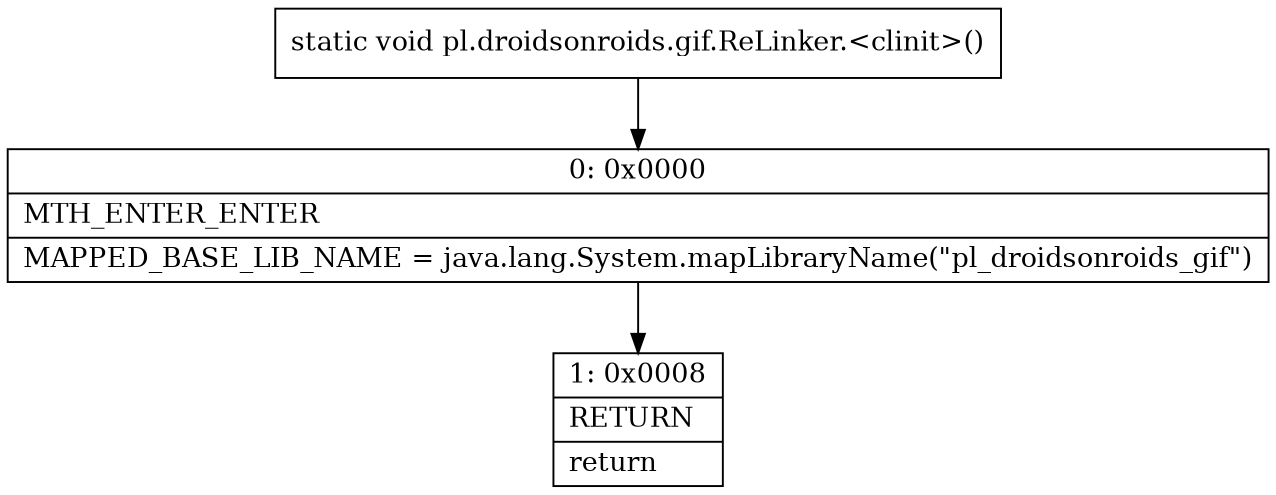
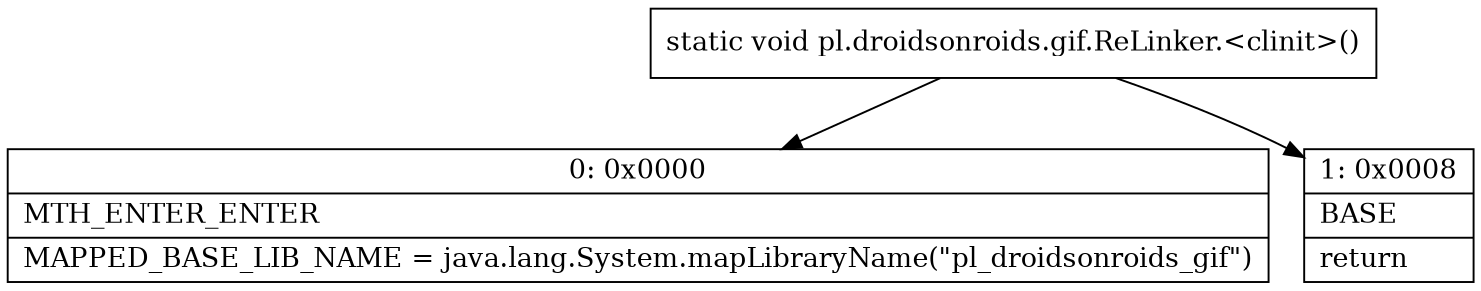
(638, 308) -> (1203, 111)
(631, 419) -> (1359, 215)
